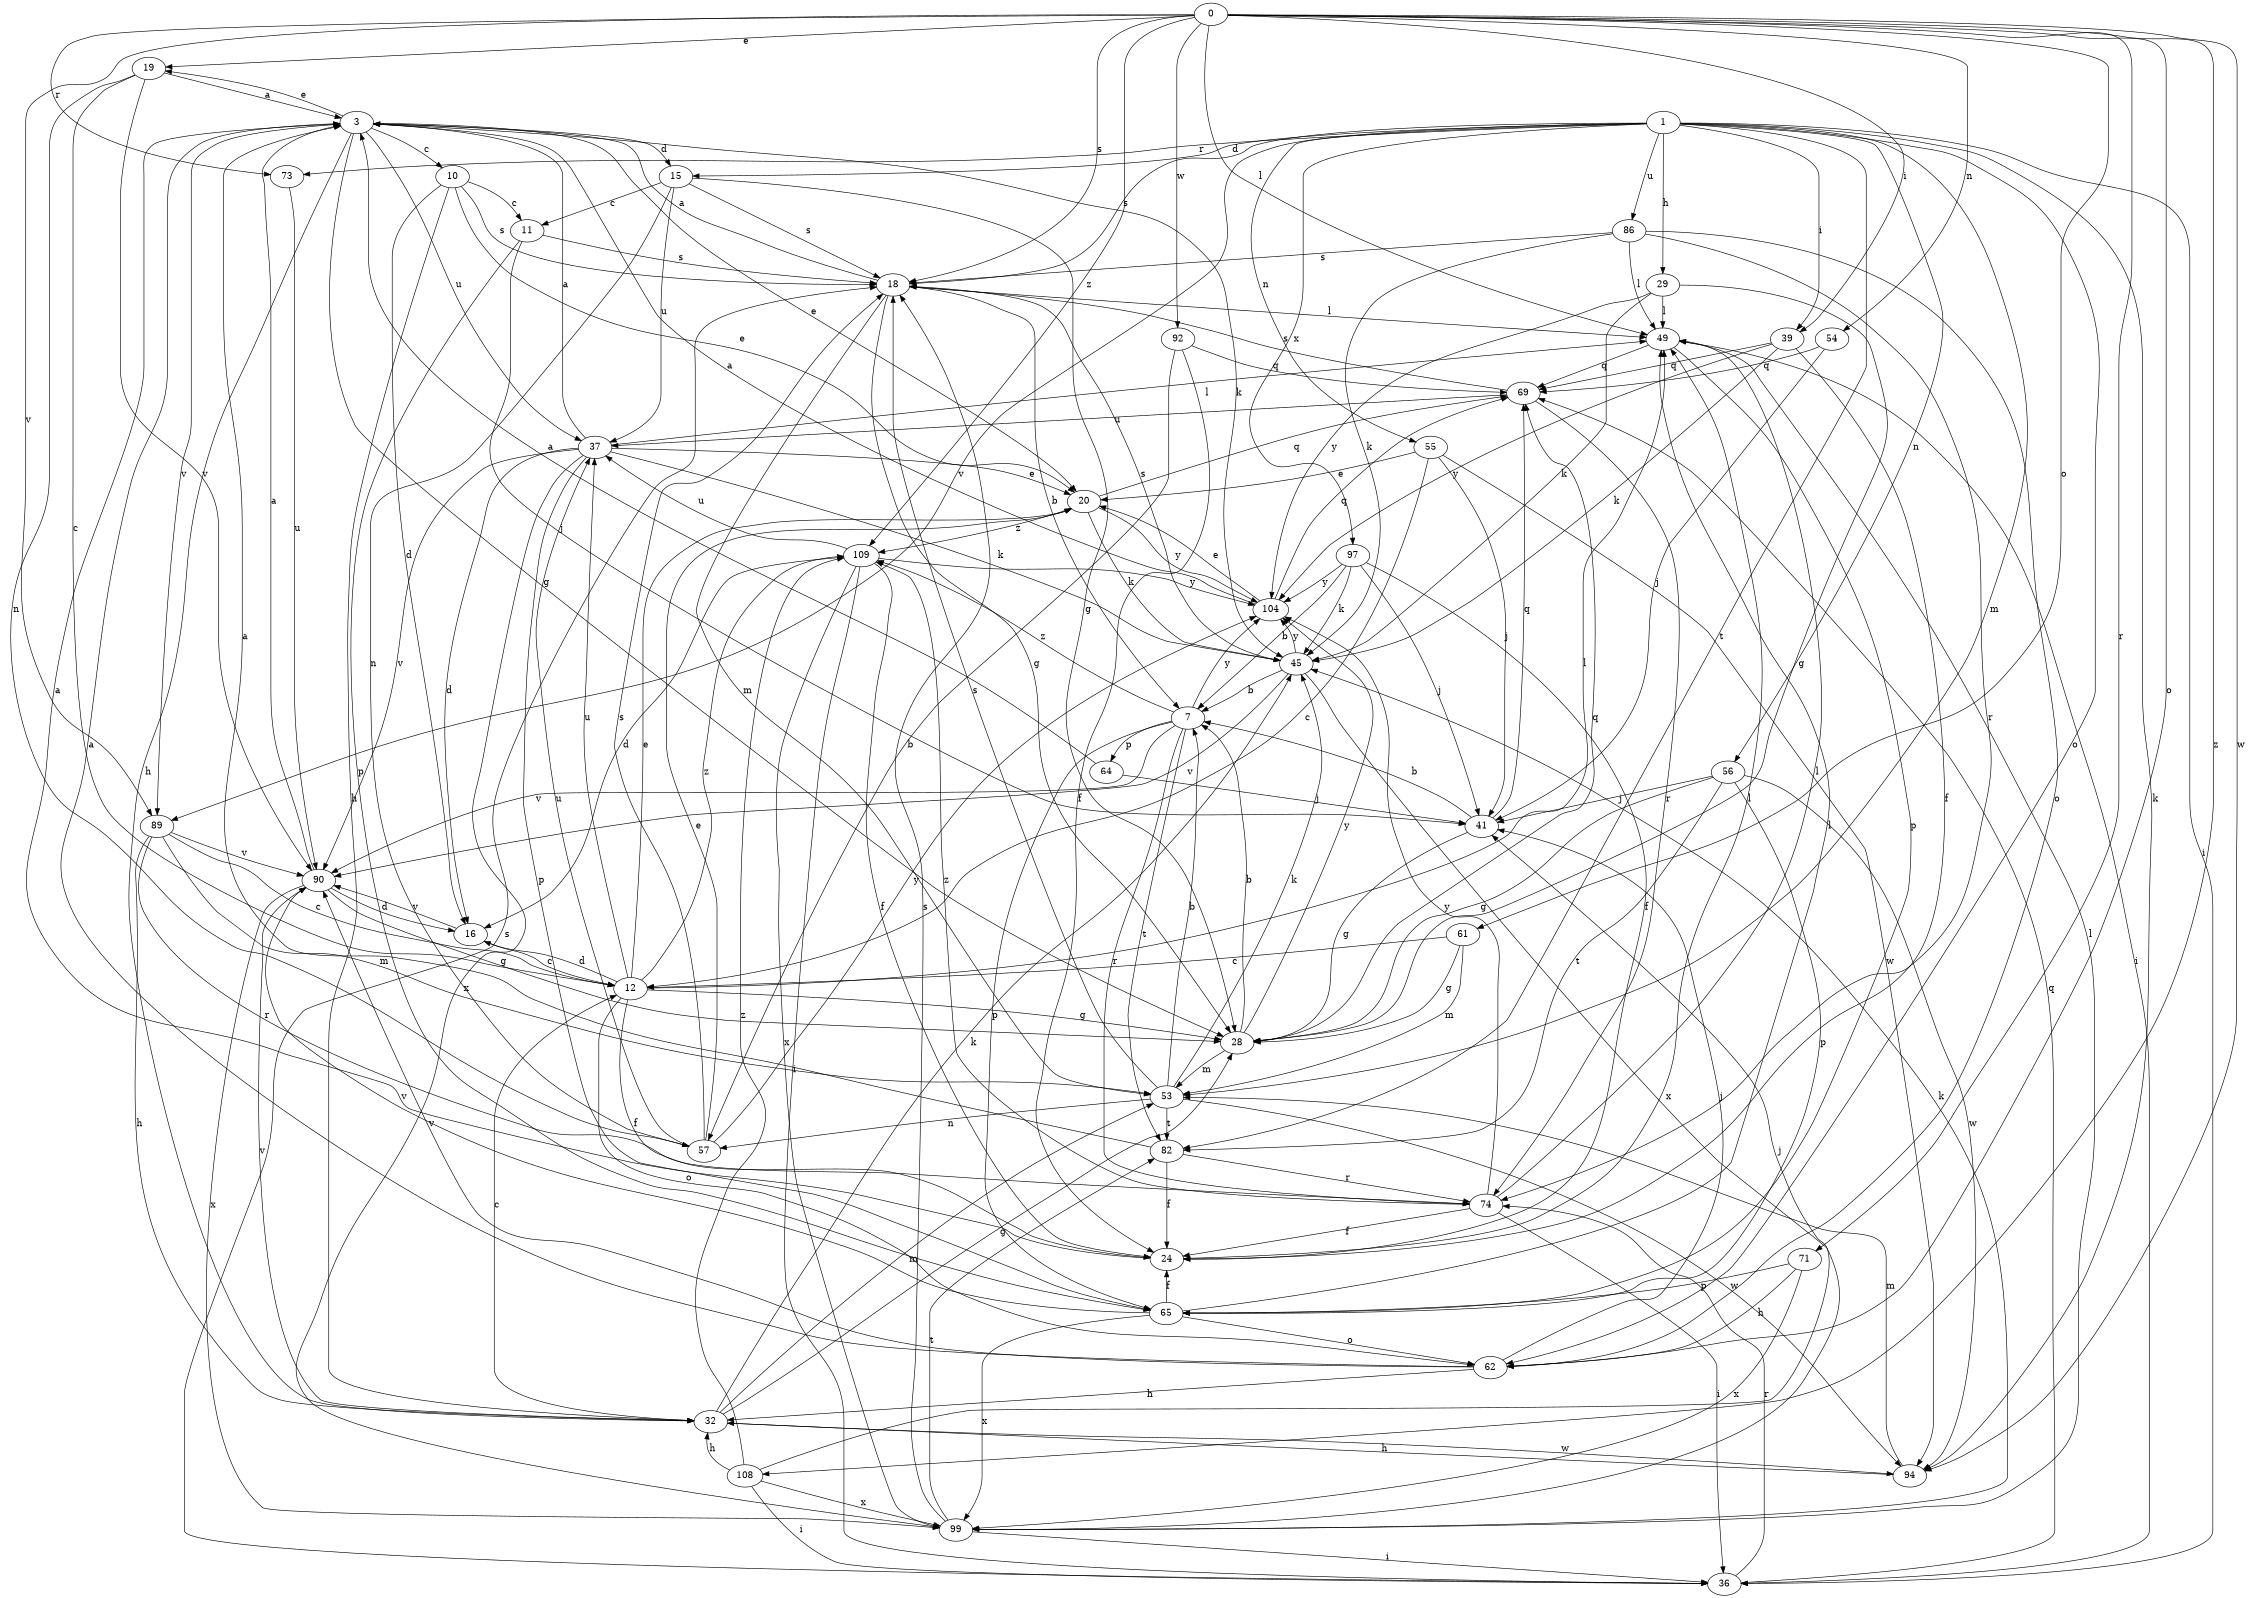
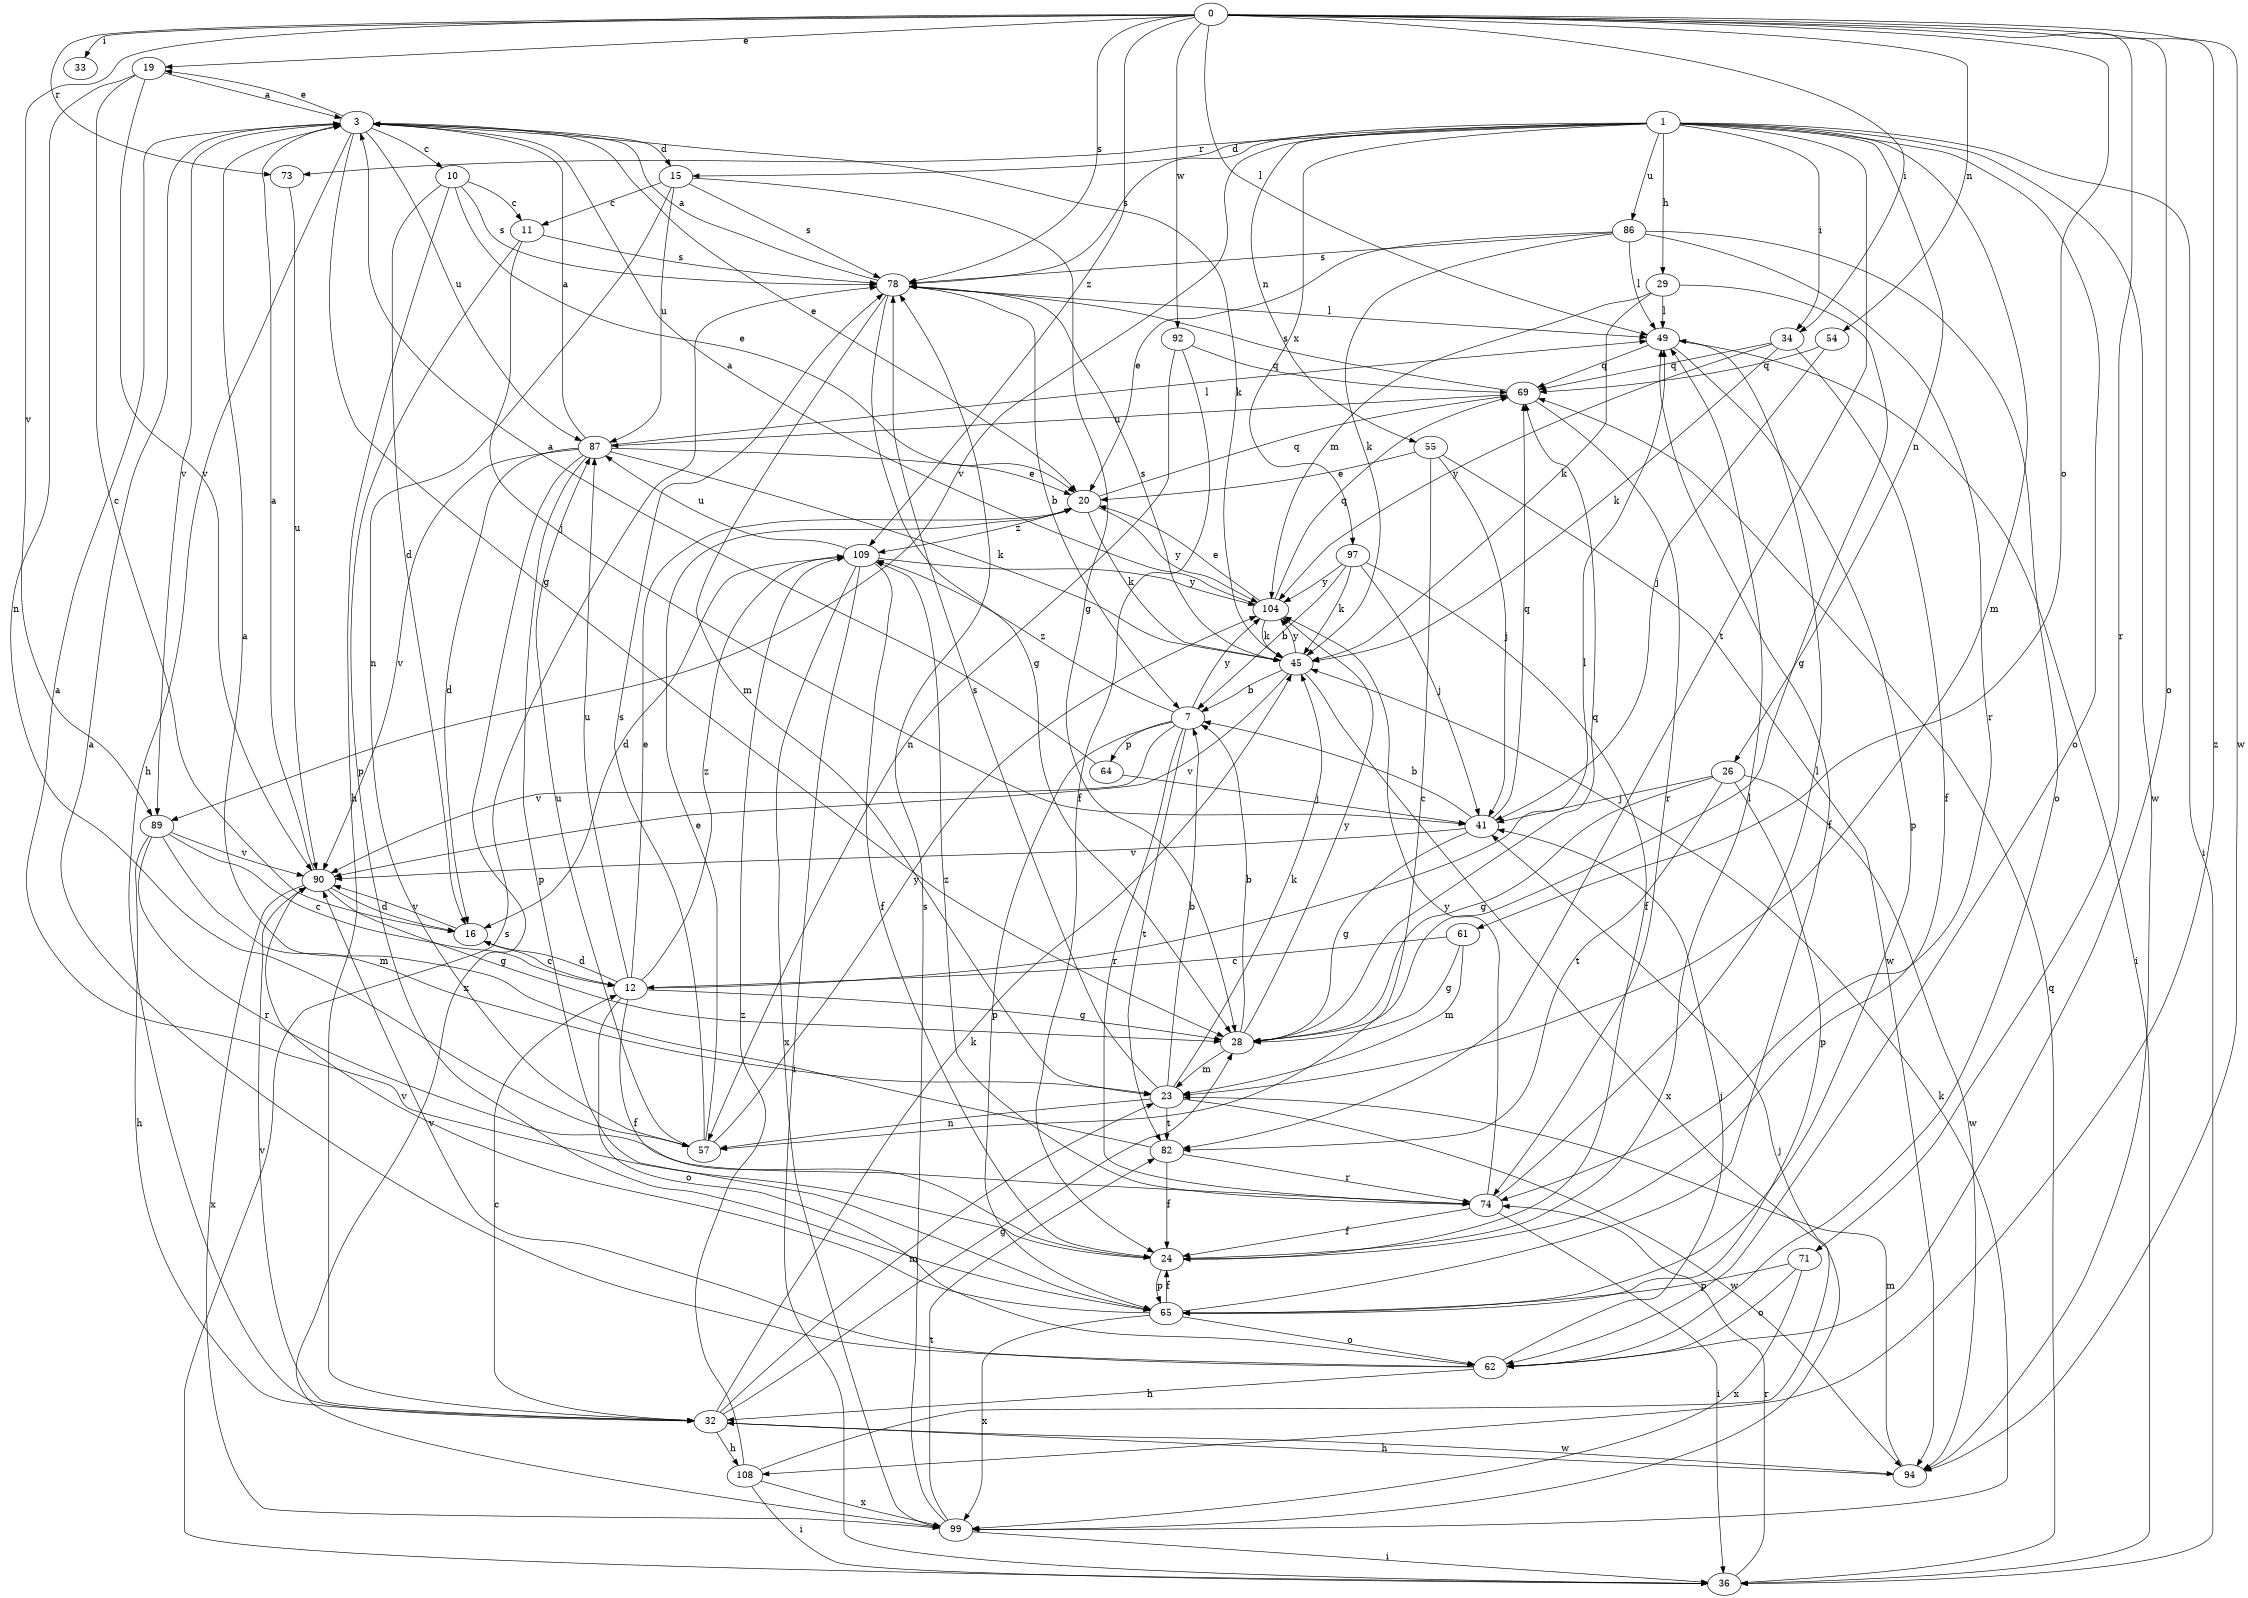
none -> (80, 68)
none -> (1314, 280)
(893, 285) -> (893, 285)
(1787, 339) -> (1787, 339)
(595, 447) -> (595, 447)
(1335, 447) -> (1335, 447)
none -> (1263, 639)
(79, 701) -> (134, 576)
(910, 745) -> (910, 745)
(1728, 772) -> (1728, 772)
(2155, 799) -> (2155, 799)
(1139, 808) -> (1333, 1051)
(1830, 826) -> (1830, 826)
none -> (932, 856)
(1167, 1097) -> (1167, 1097)
none -> (1157, 1283)
(1761, 1314) -> (1761, 1314)
(2078, 1381) -> none
(713, 1458) -> (725, 1446)
